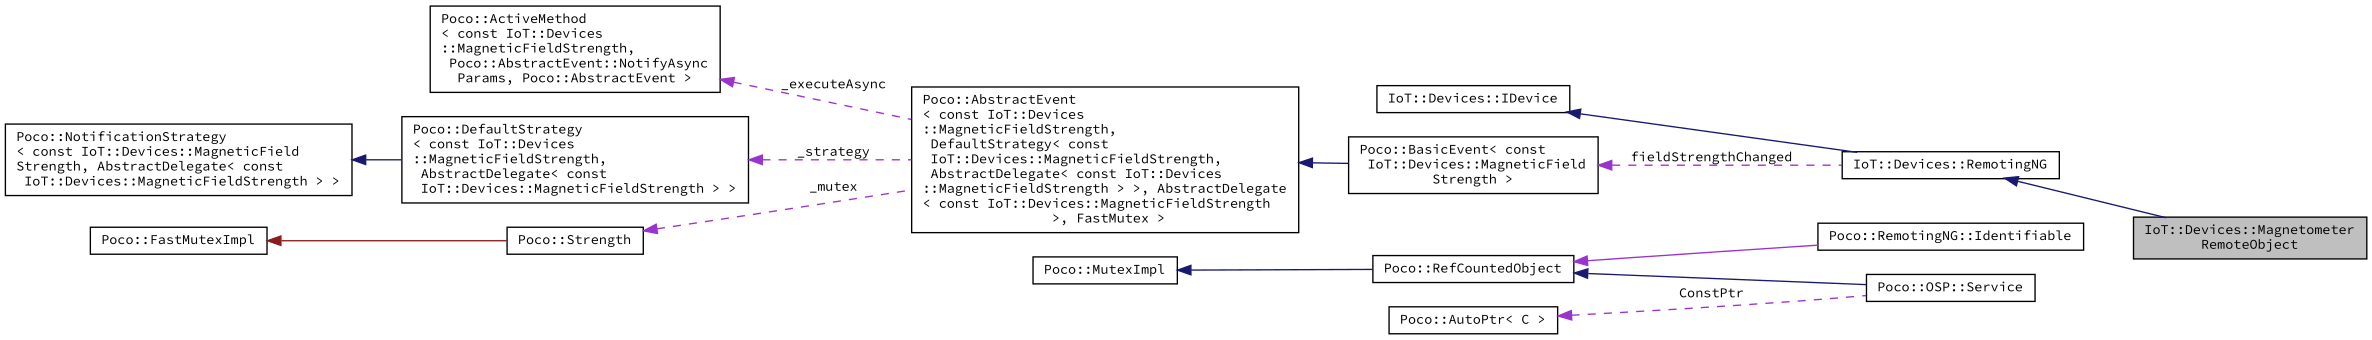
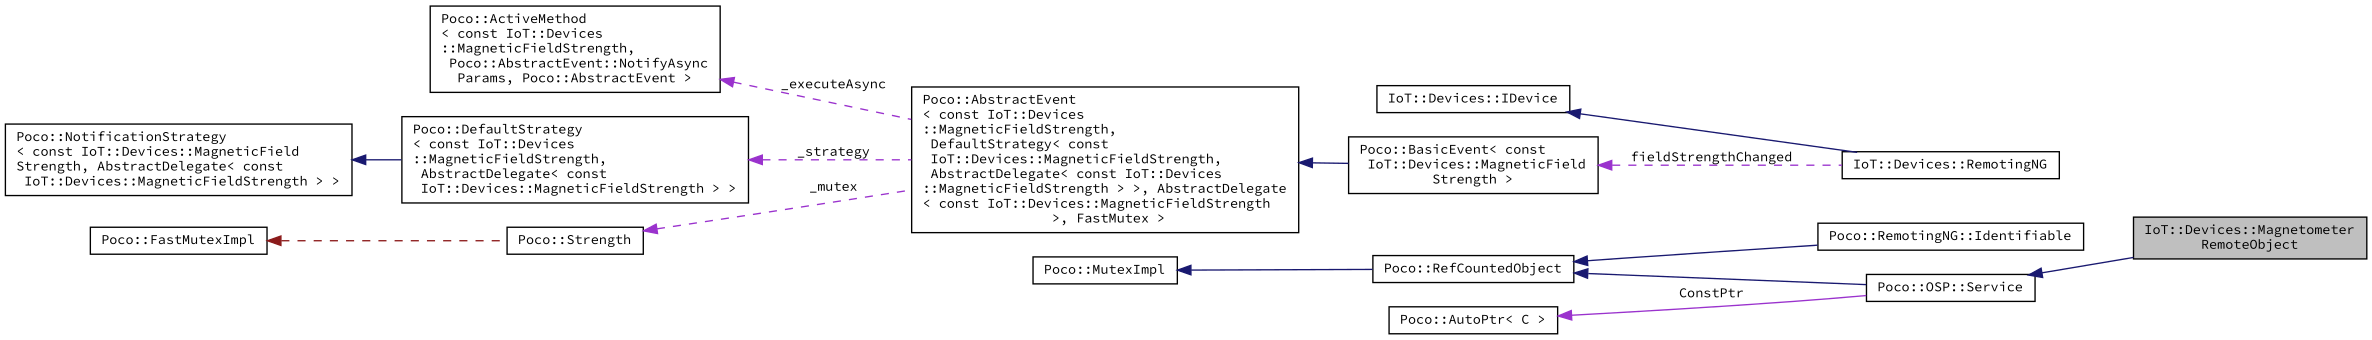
(2092, 200) -> (2088, 265)
(394, 241) -> (394, 241)
(1703, 253) -> (1703, 253)
(1719, 307) -> (1719, 307)
